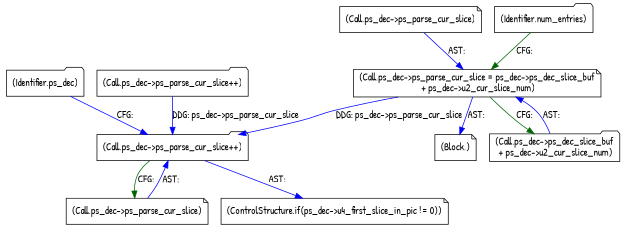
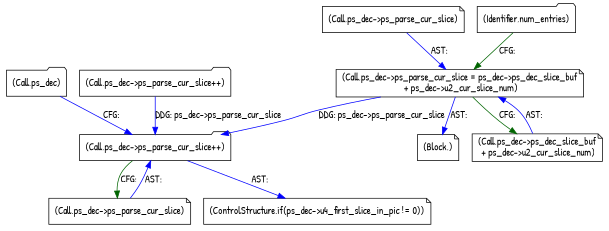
(45, 83) -> (37, 83)
(555, 148) -> (537, 148)
